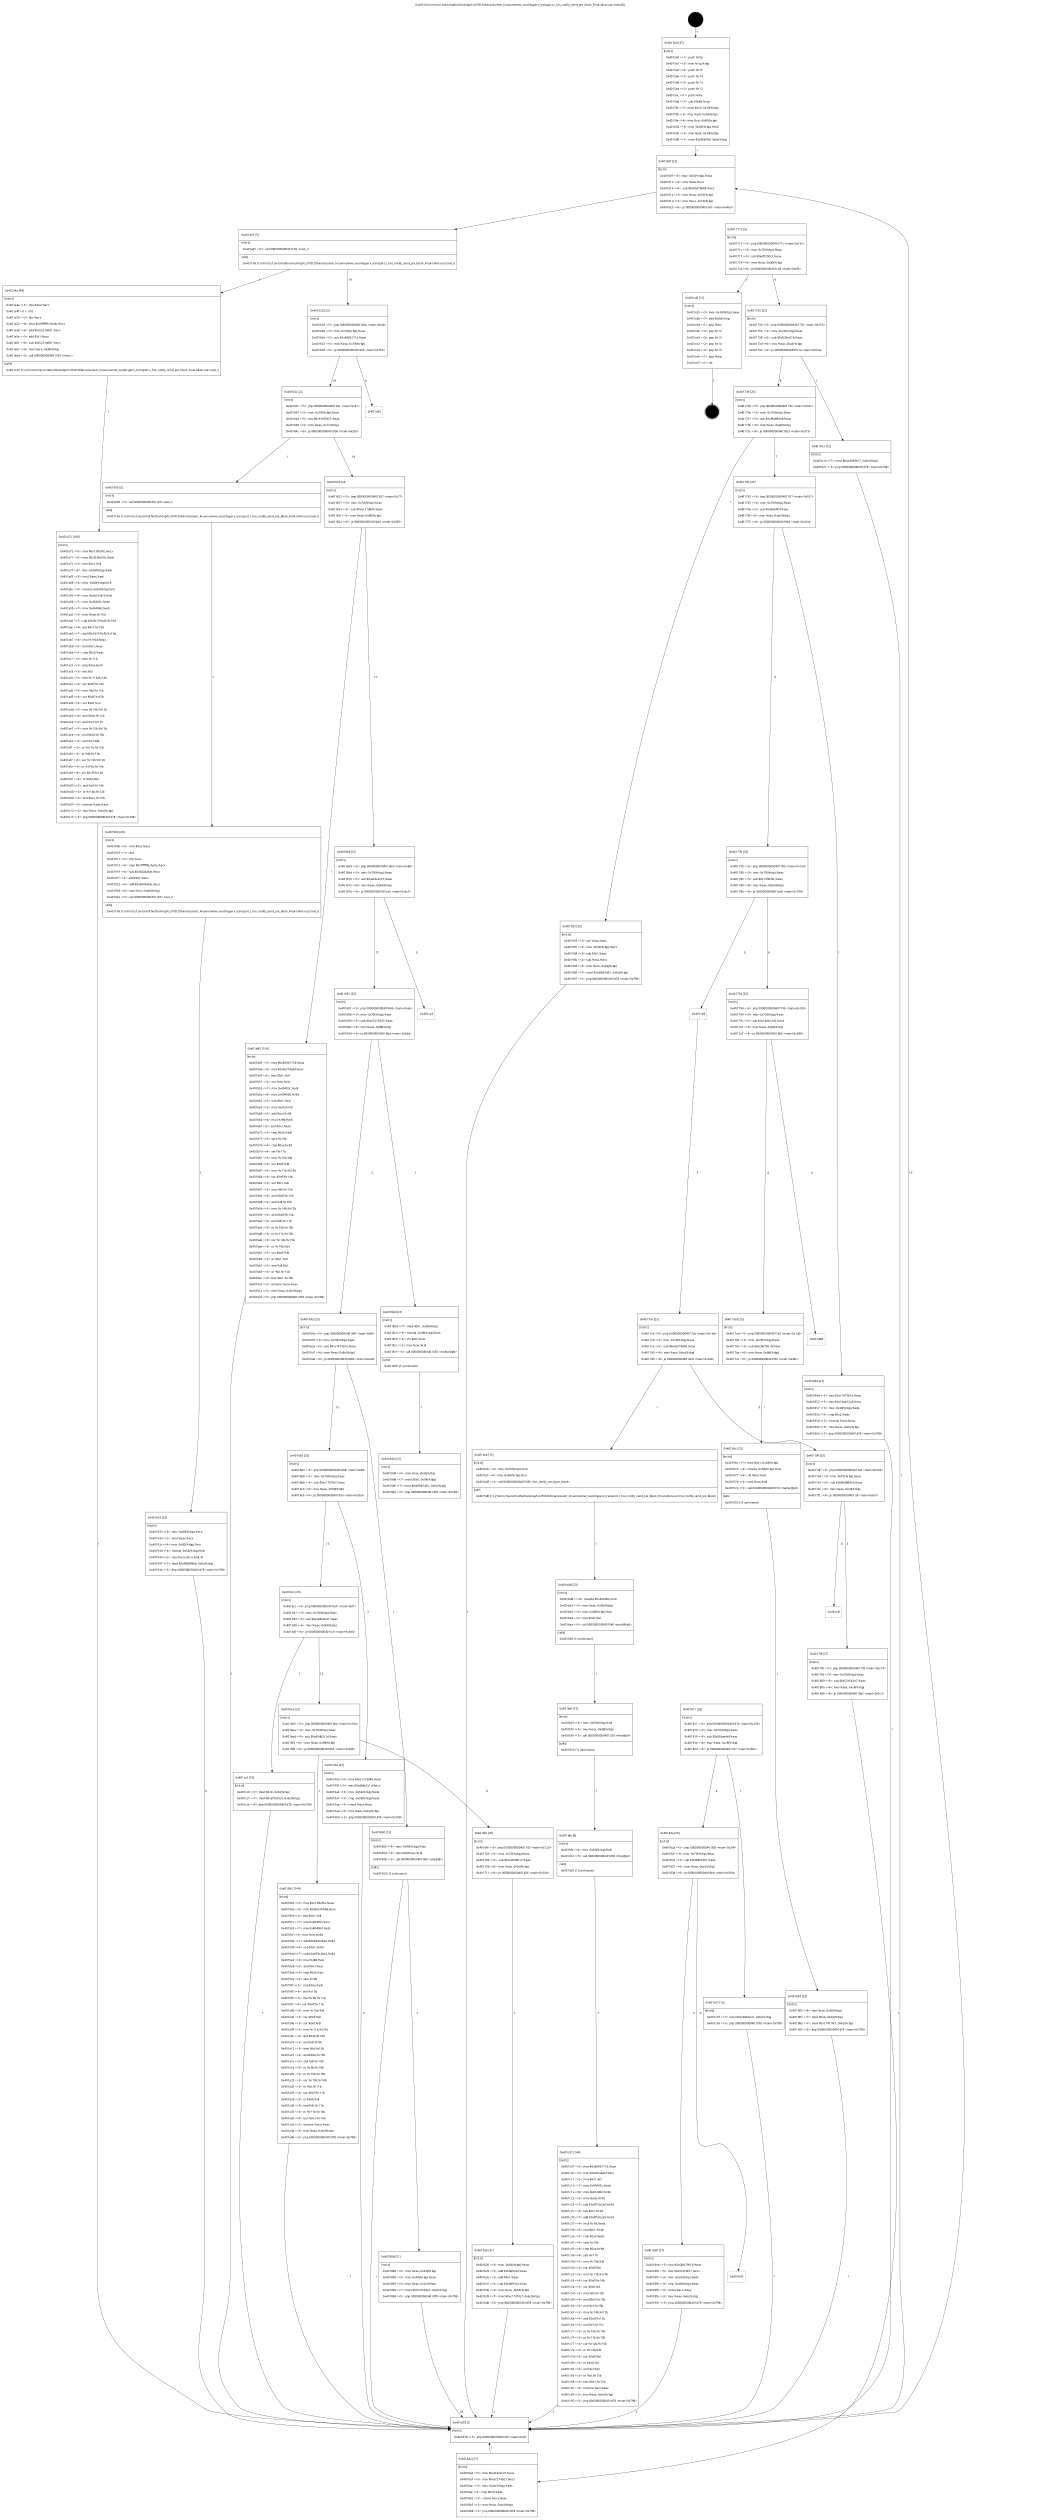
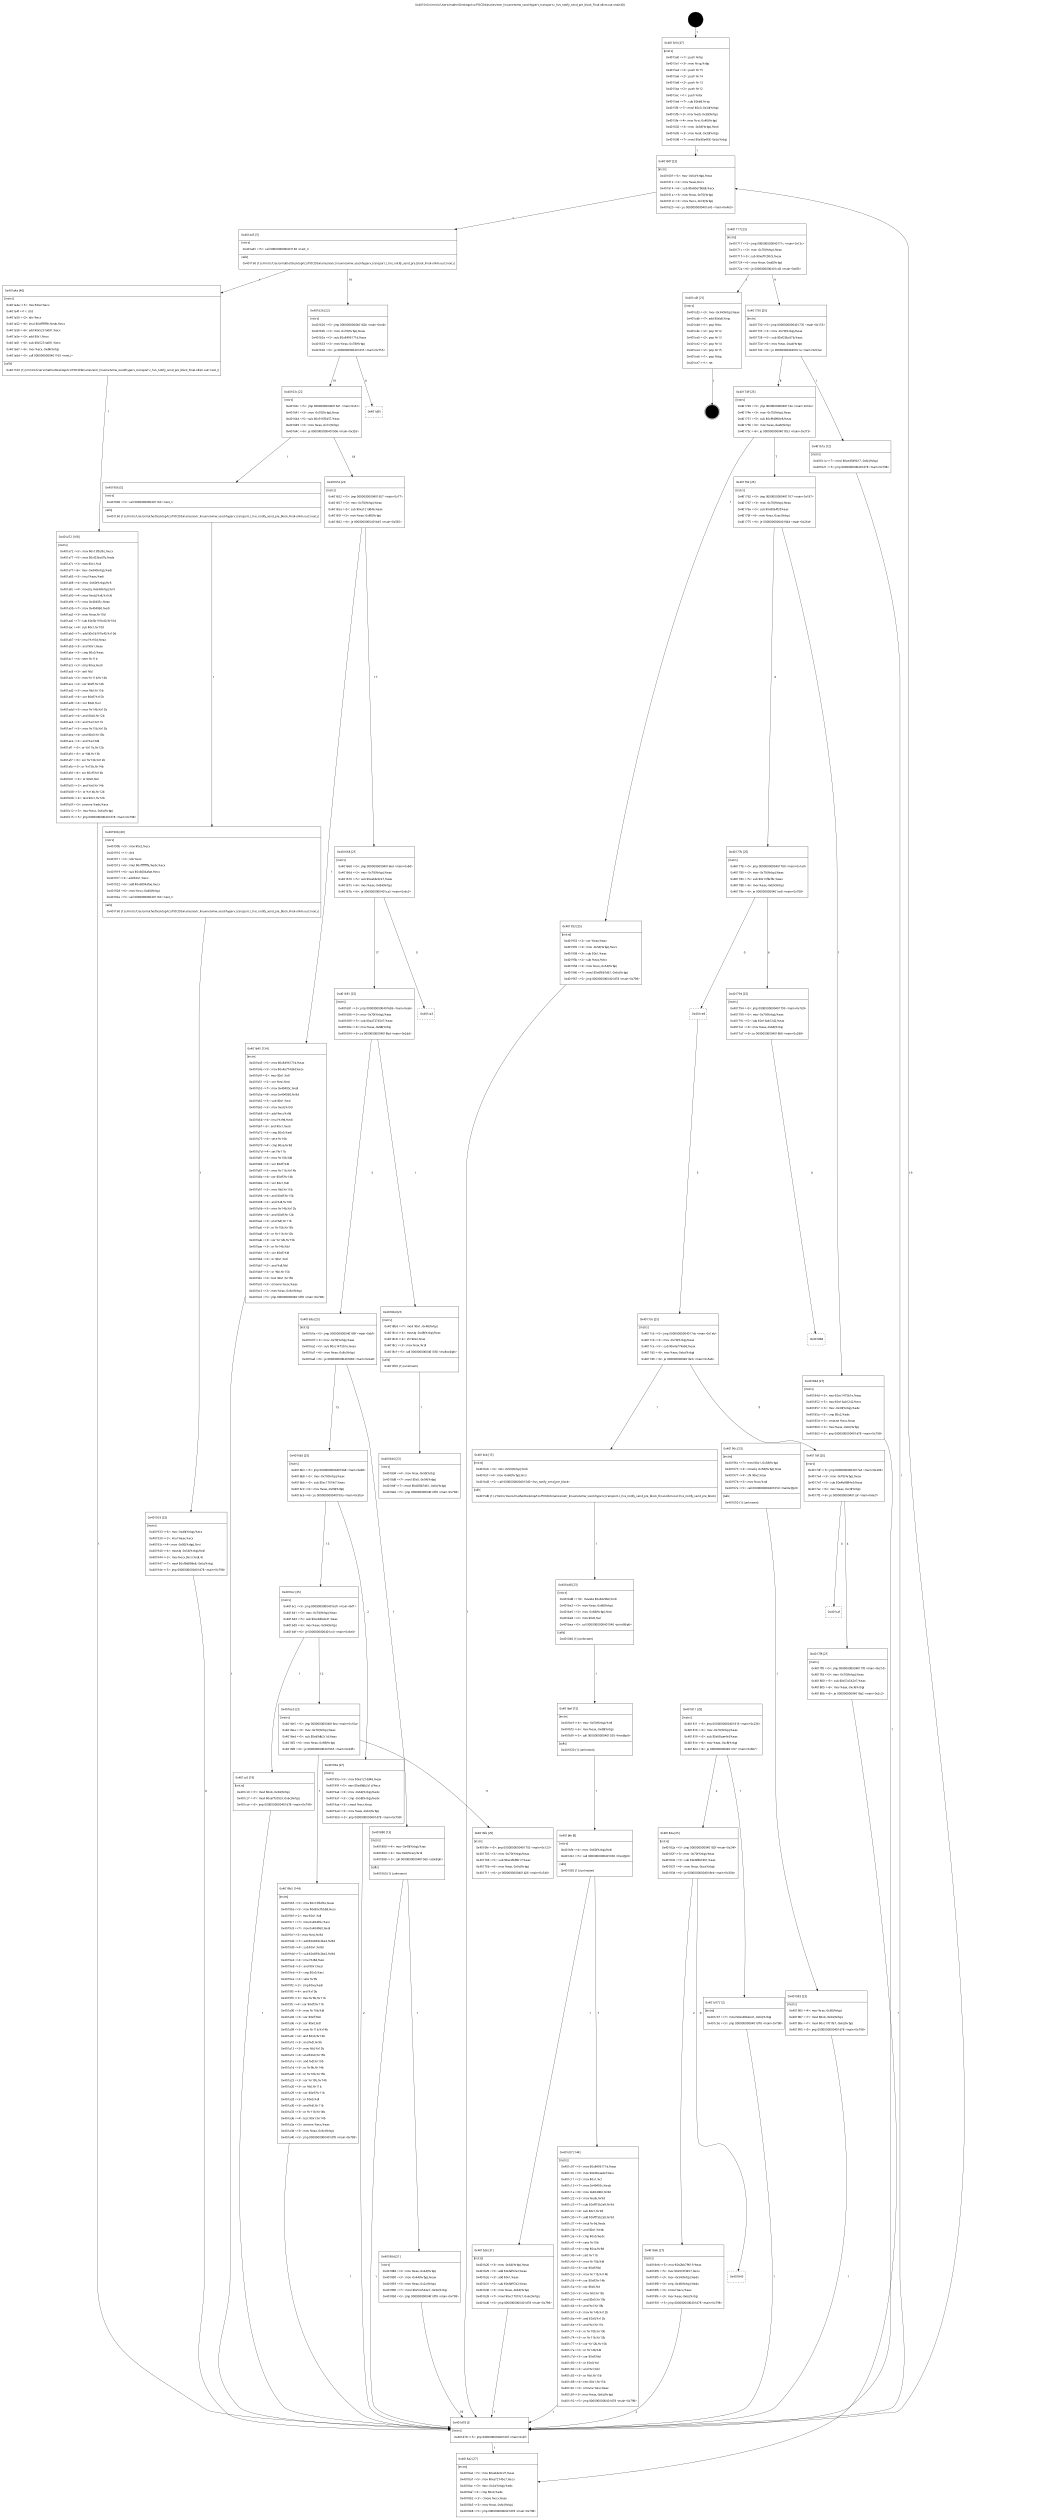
(763, 1339) -> none
(513, 2061) -> (555, 2060)
(490, 2449) -> (493, 2447)
